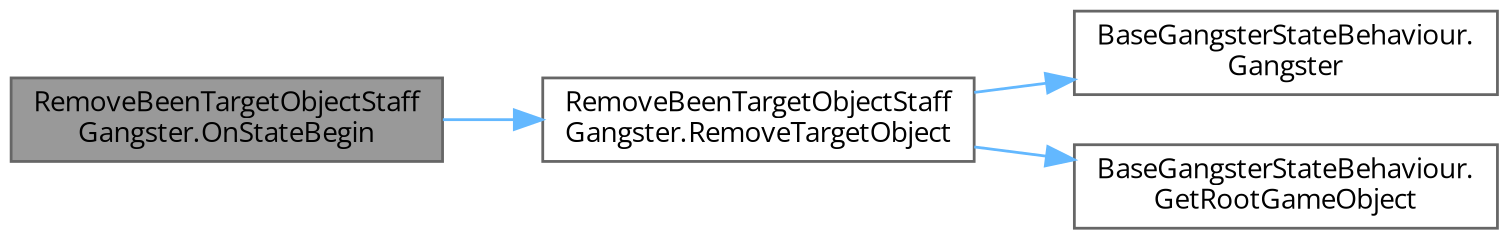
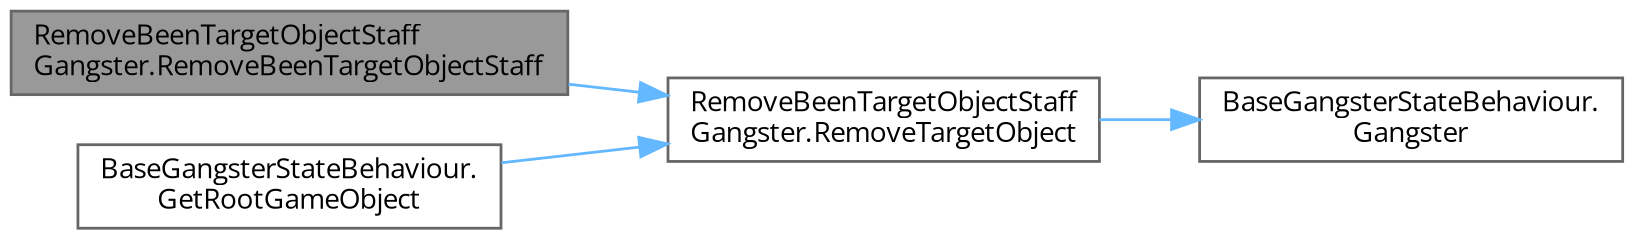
(227, 120) -> (289, 53)
(1010, 152) -> (570, 155)
